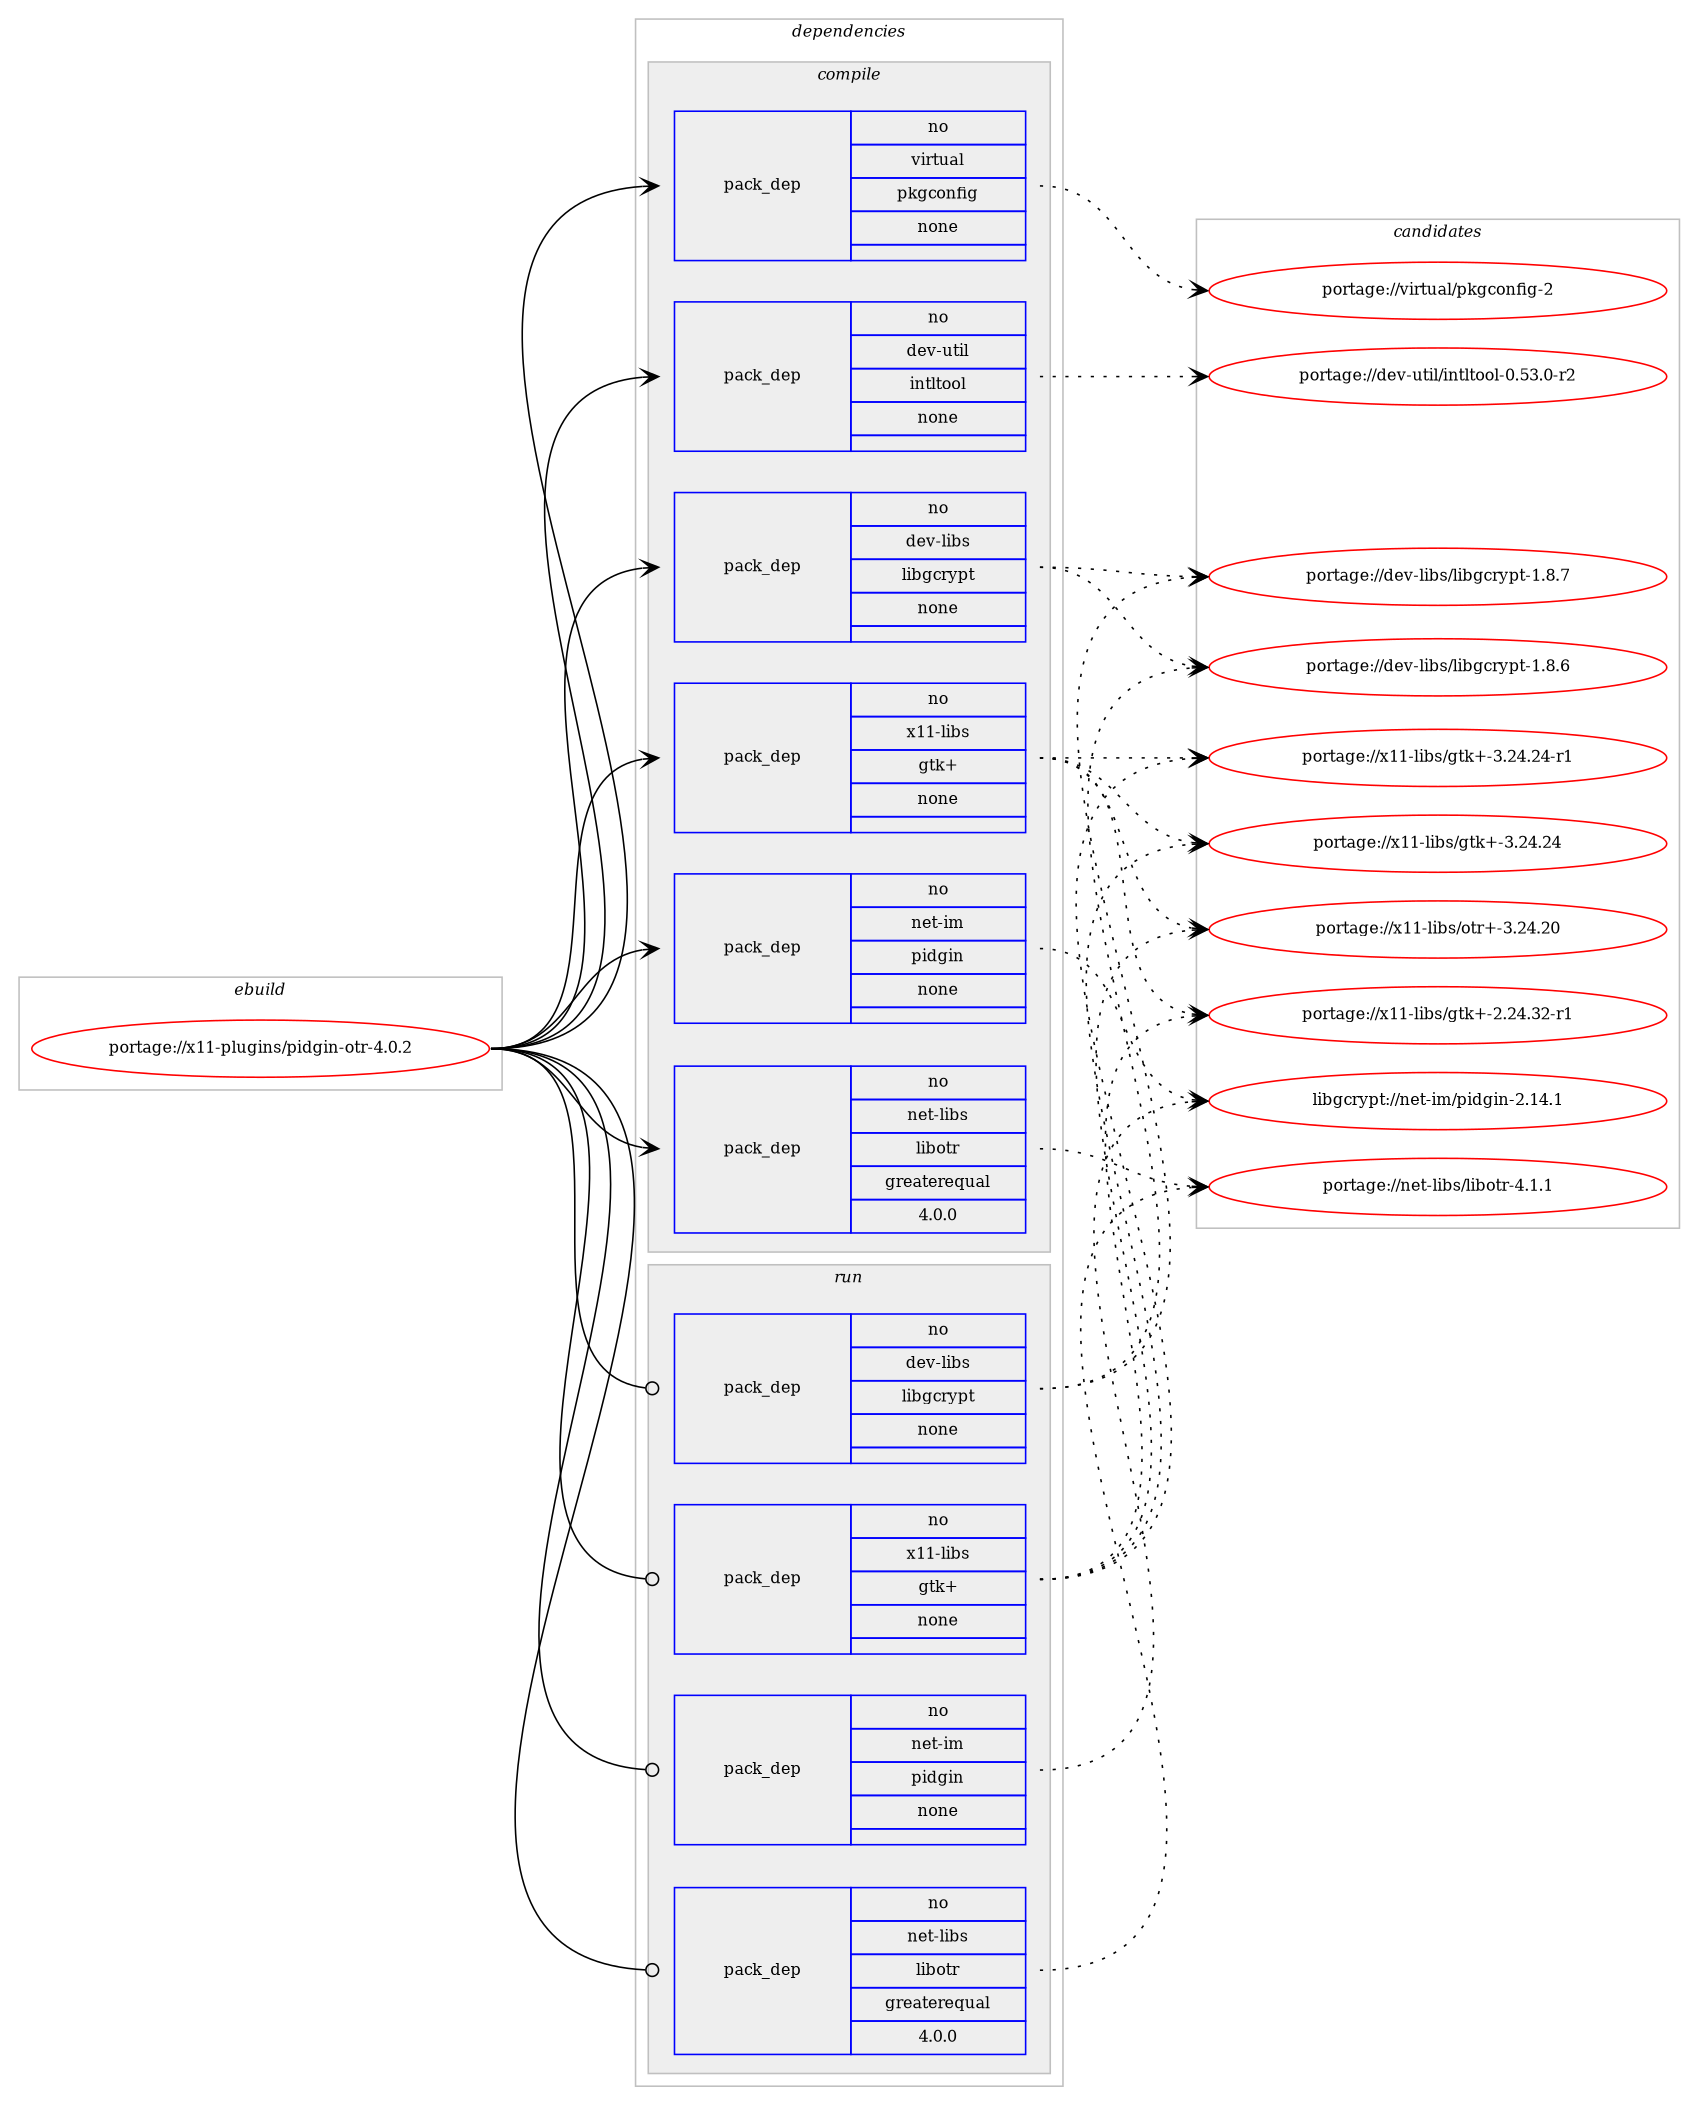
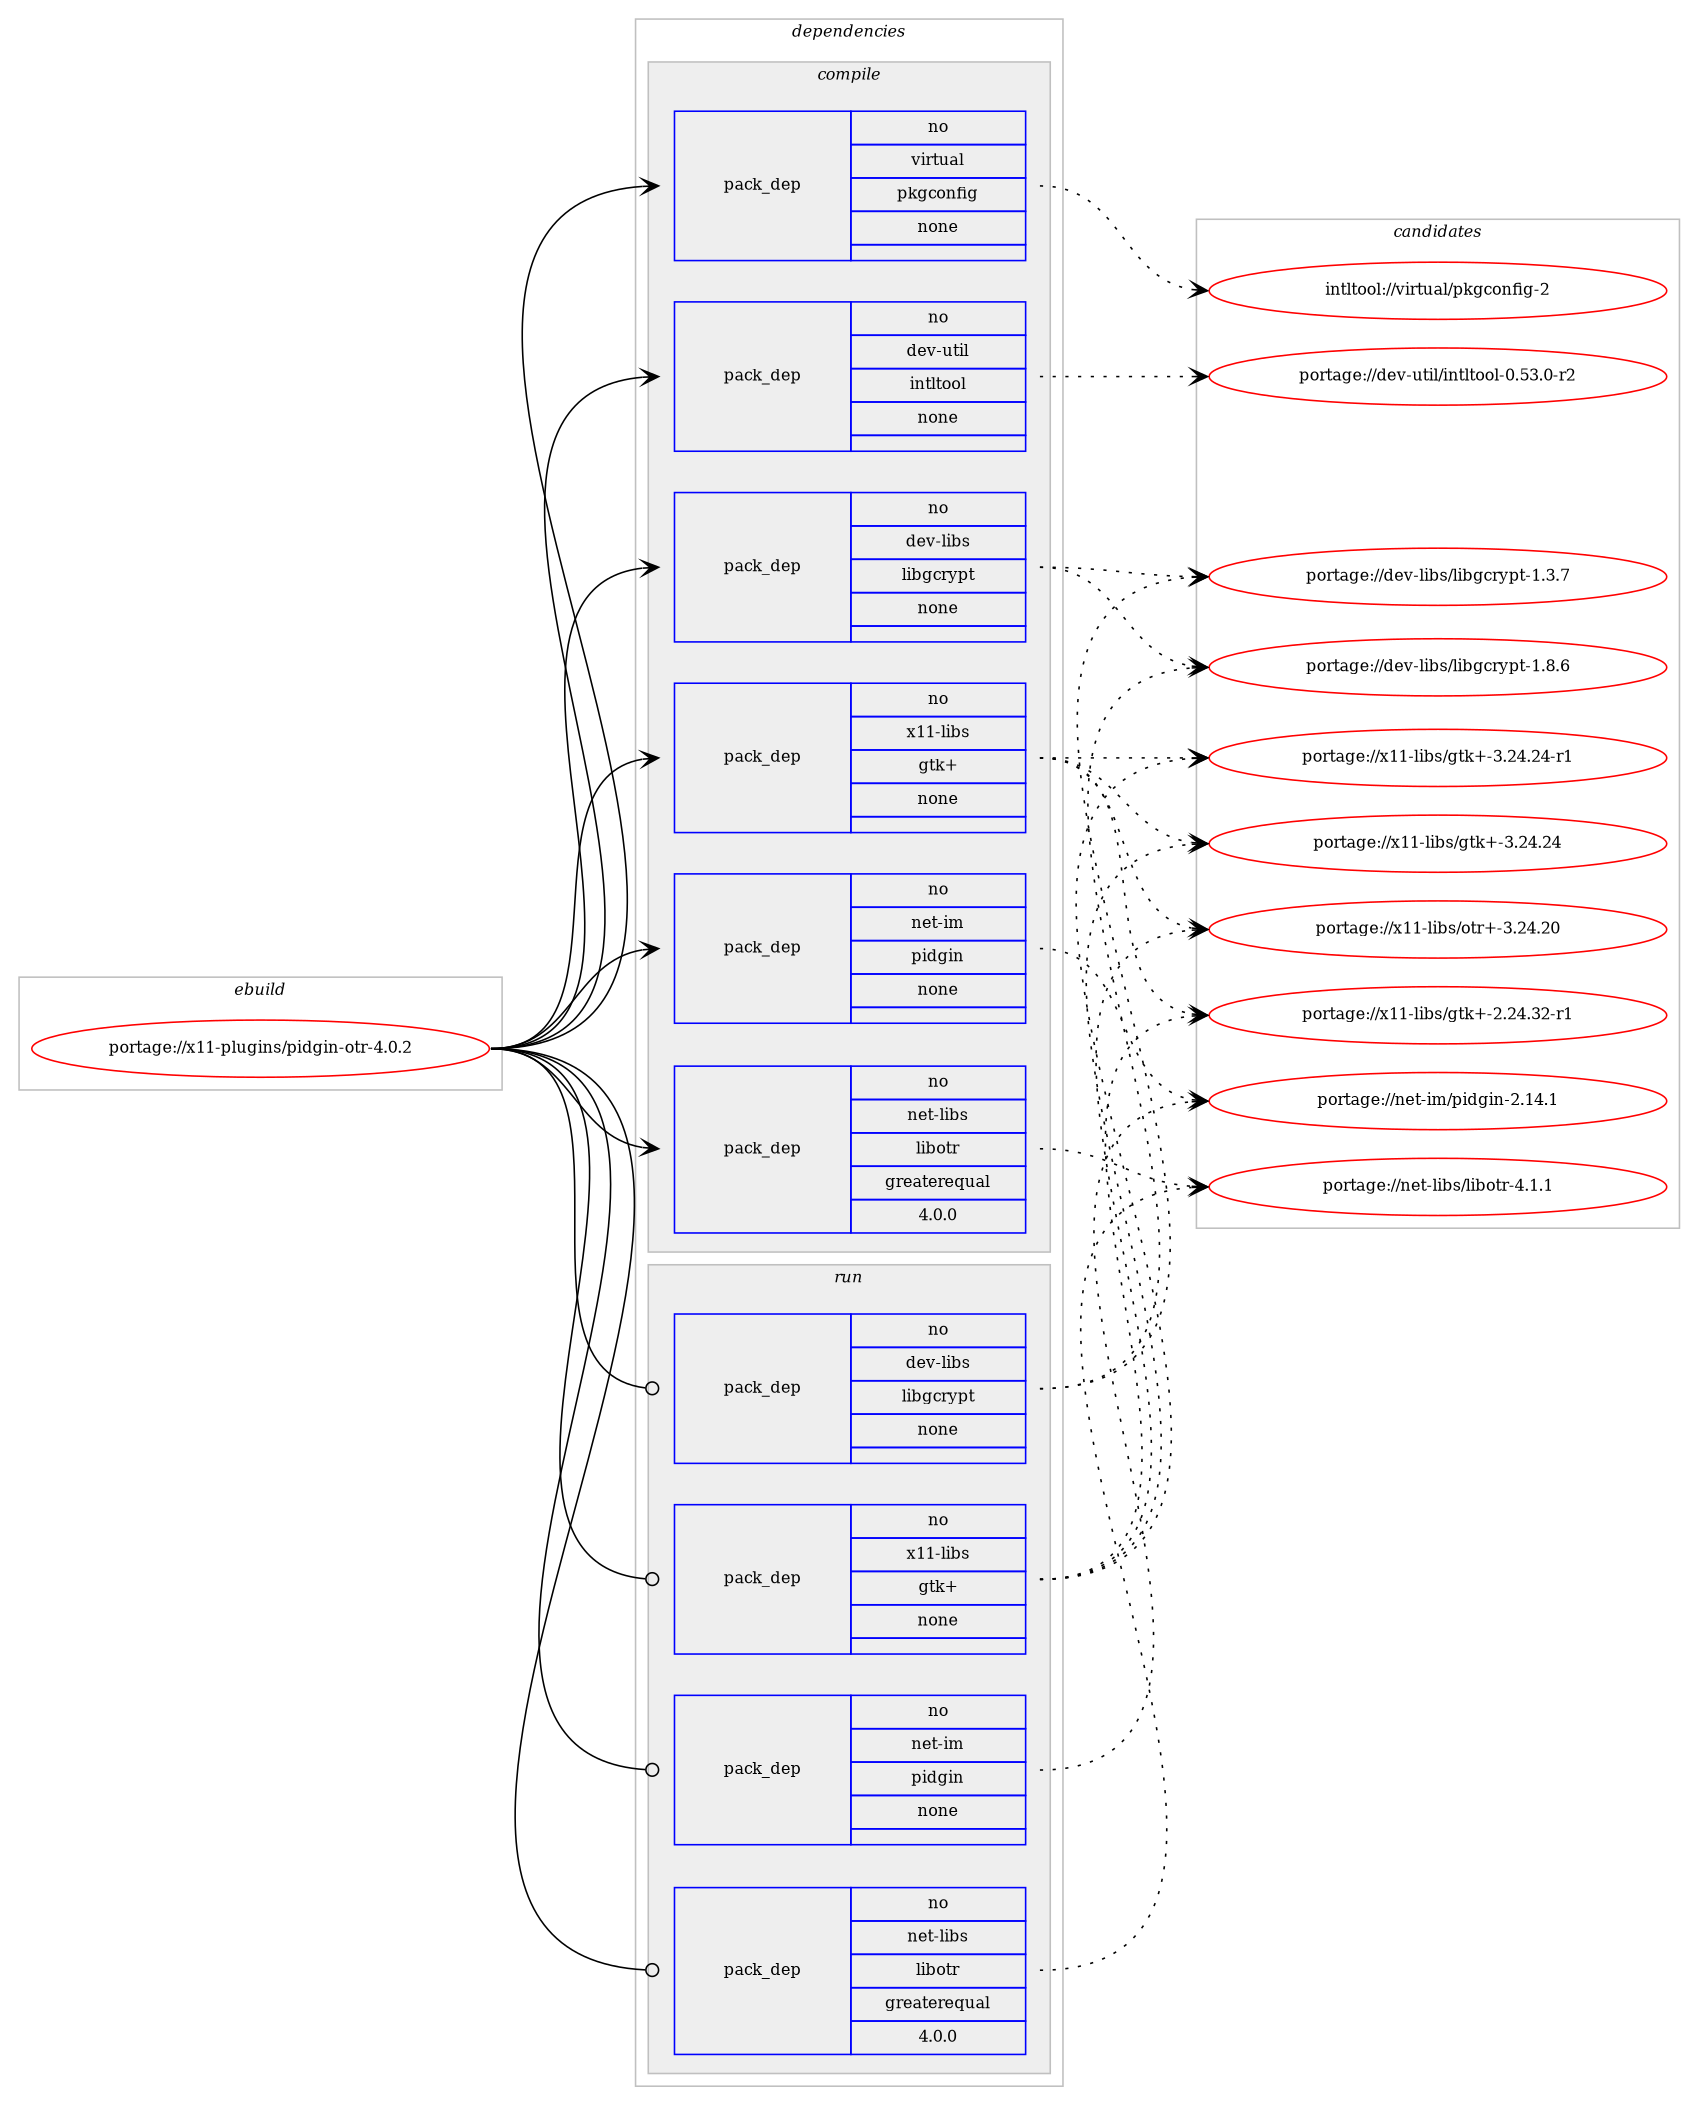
(1438, 291) -> (1438, 291)
(1438, 577) -> (1438, 577)
(1438, 1101) -> (1438, 1101)
